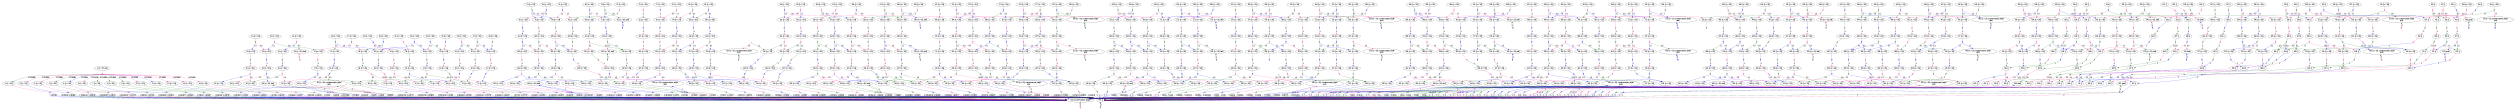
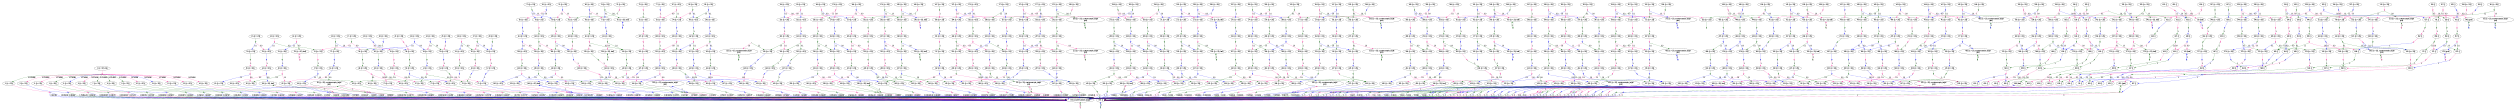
(2108, 5) -> none
(2188, 5) -> none
none -> (1269, 68)
(1525, 83) -> none
